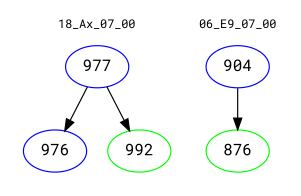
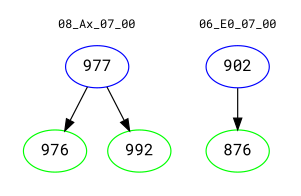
(97, 25) -> (97, 25)
(238, 25) -> (238, 25)
(238, 67) -> (238, 67)
(55, 151) -> (55, 151)
